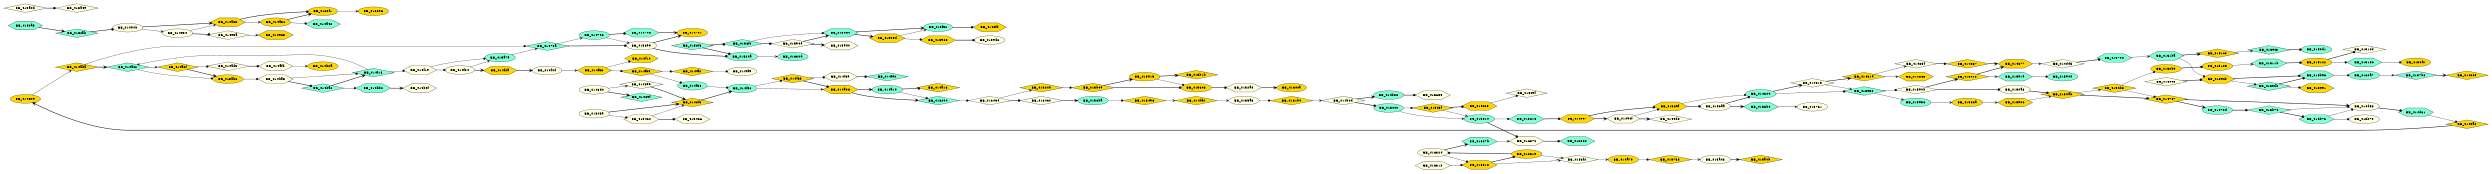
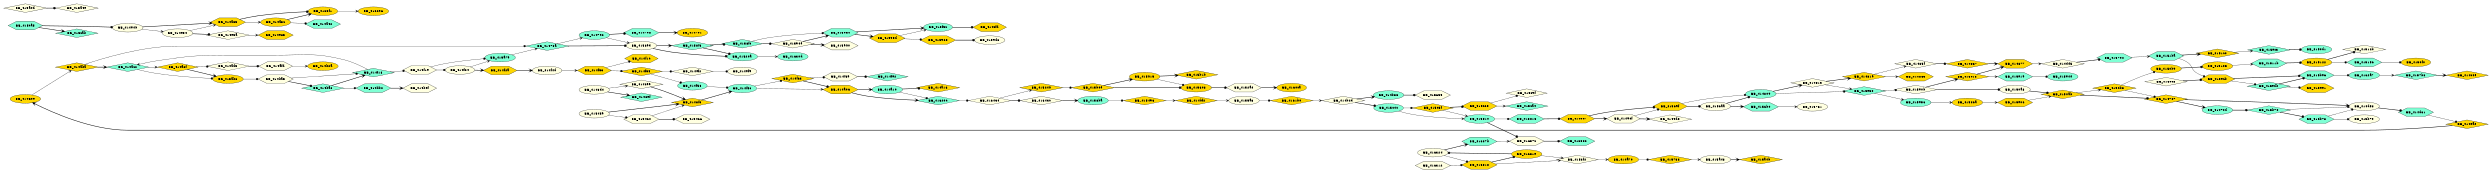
(101, 31) -> (76, 26)
(666, 39) -> (663, 46)
(692, 71) -> (692, 71)
none -> (1527, 106)
